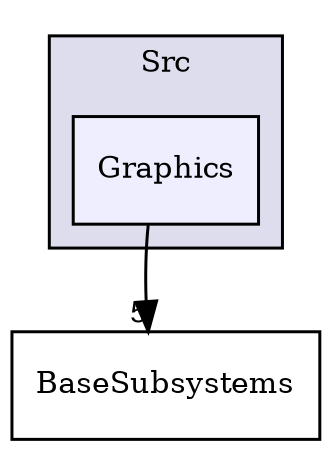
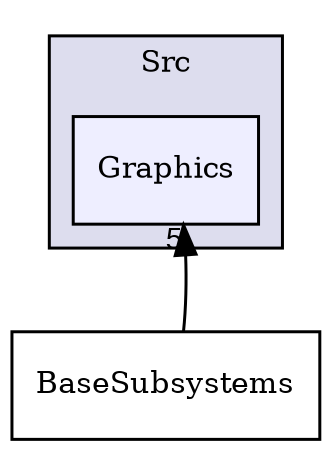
(146, 267) -> (186, 293)
